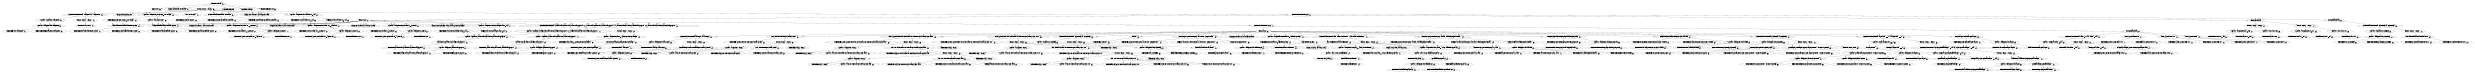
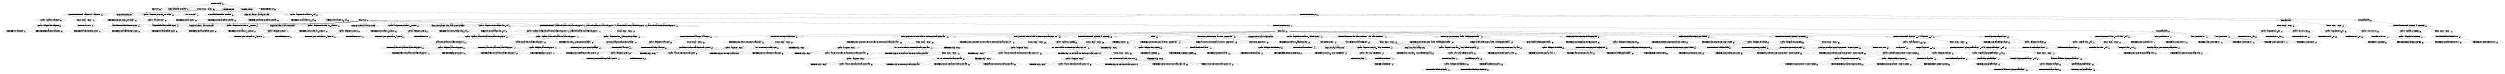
none -> (1331, 53)
